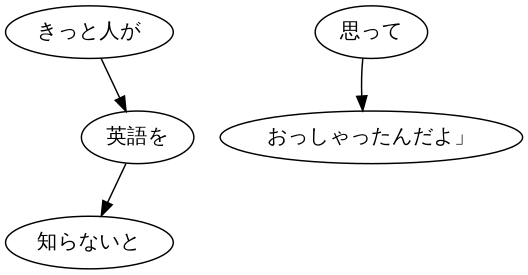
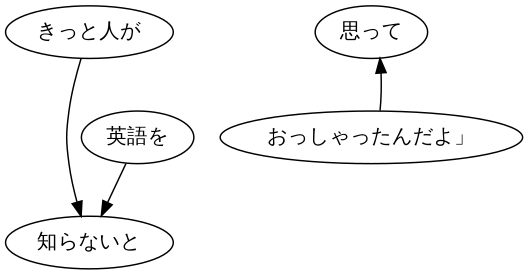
(362, 77) -> (381, 92)
(110, 78) -> (67, 130)
